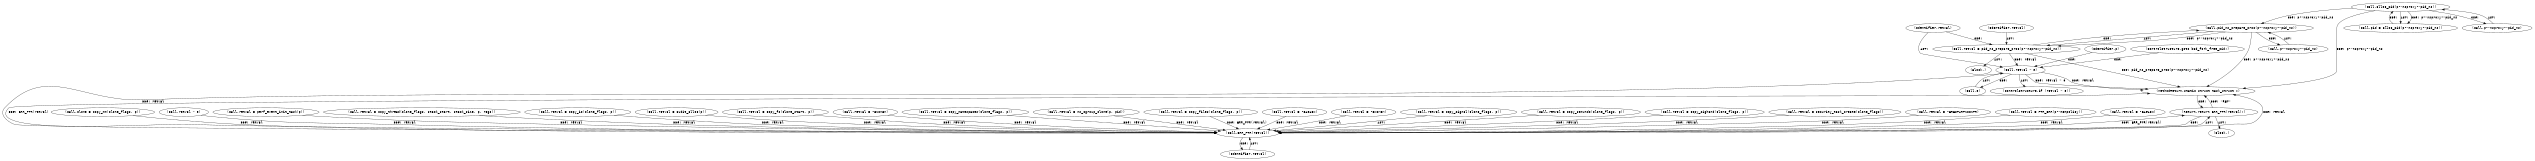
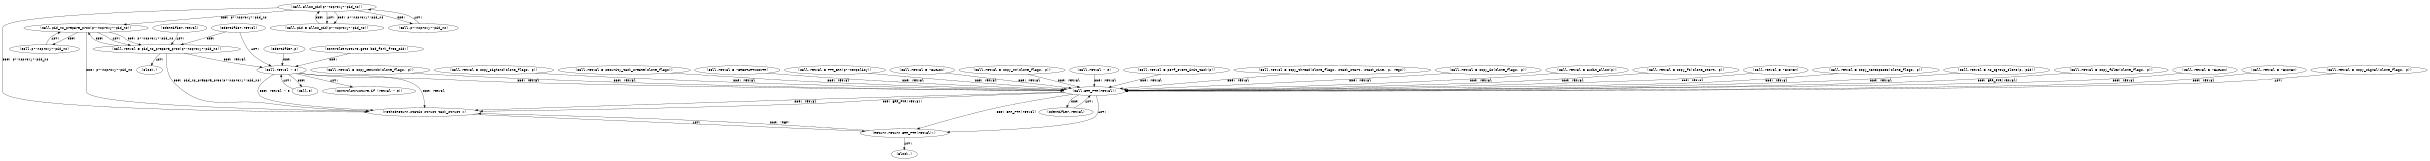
(2203, 102) -> (698, 123)
(103, 112) -> (1012, 70)
(1742, 131) -> none
